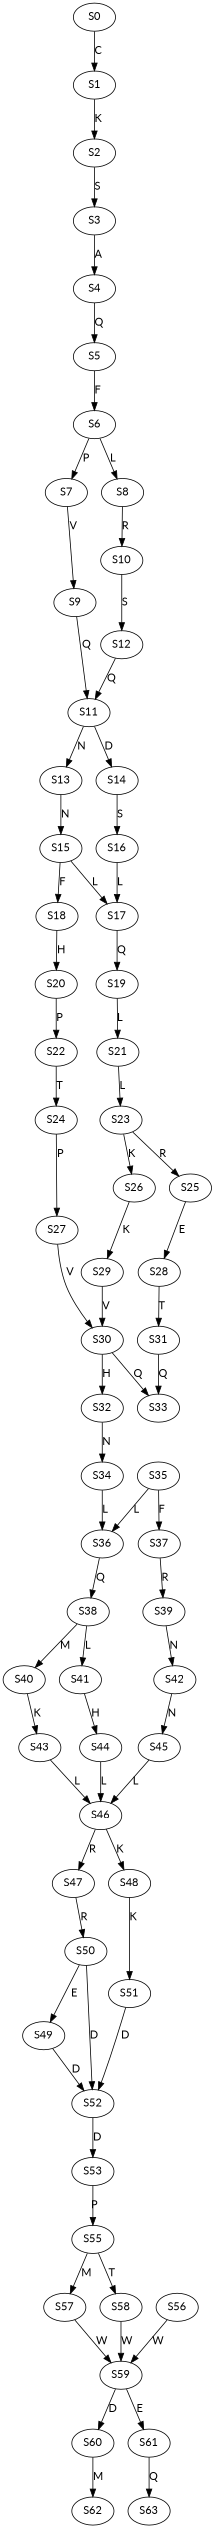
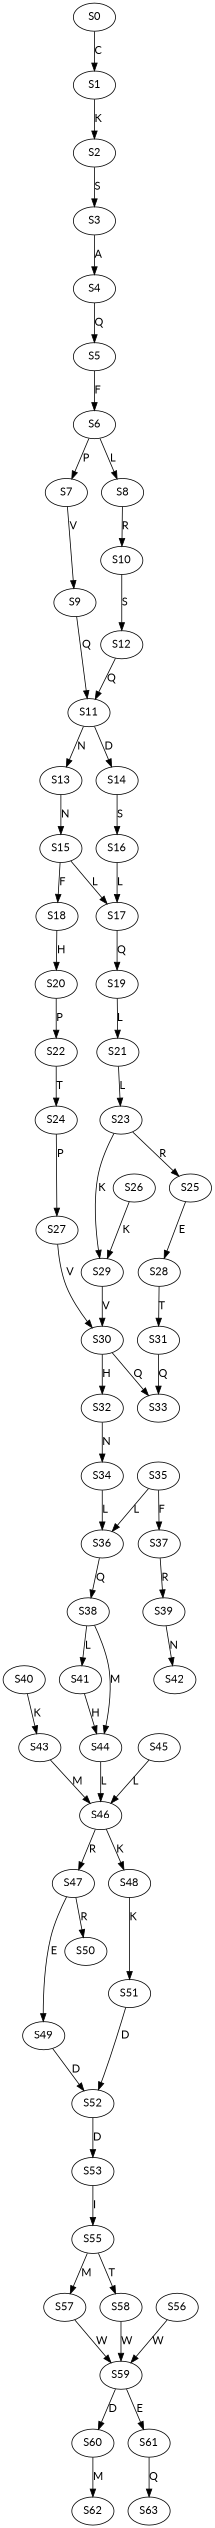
(127, 1150) -> (96, 1190)
(59, 1643) -> (110, 1675)
(168, 1710) -> none
(77, 1782) -> (77, 1782)
(67, 1990) -> (48, 1954)
(89, 2024) -> none
(94, 2205) -> (94, 2205)
